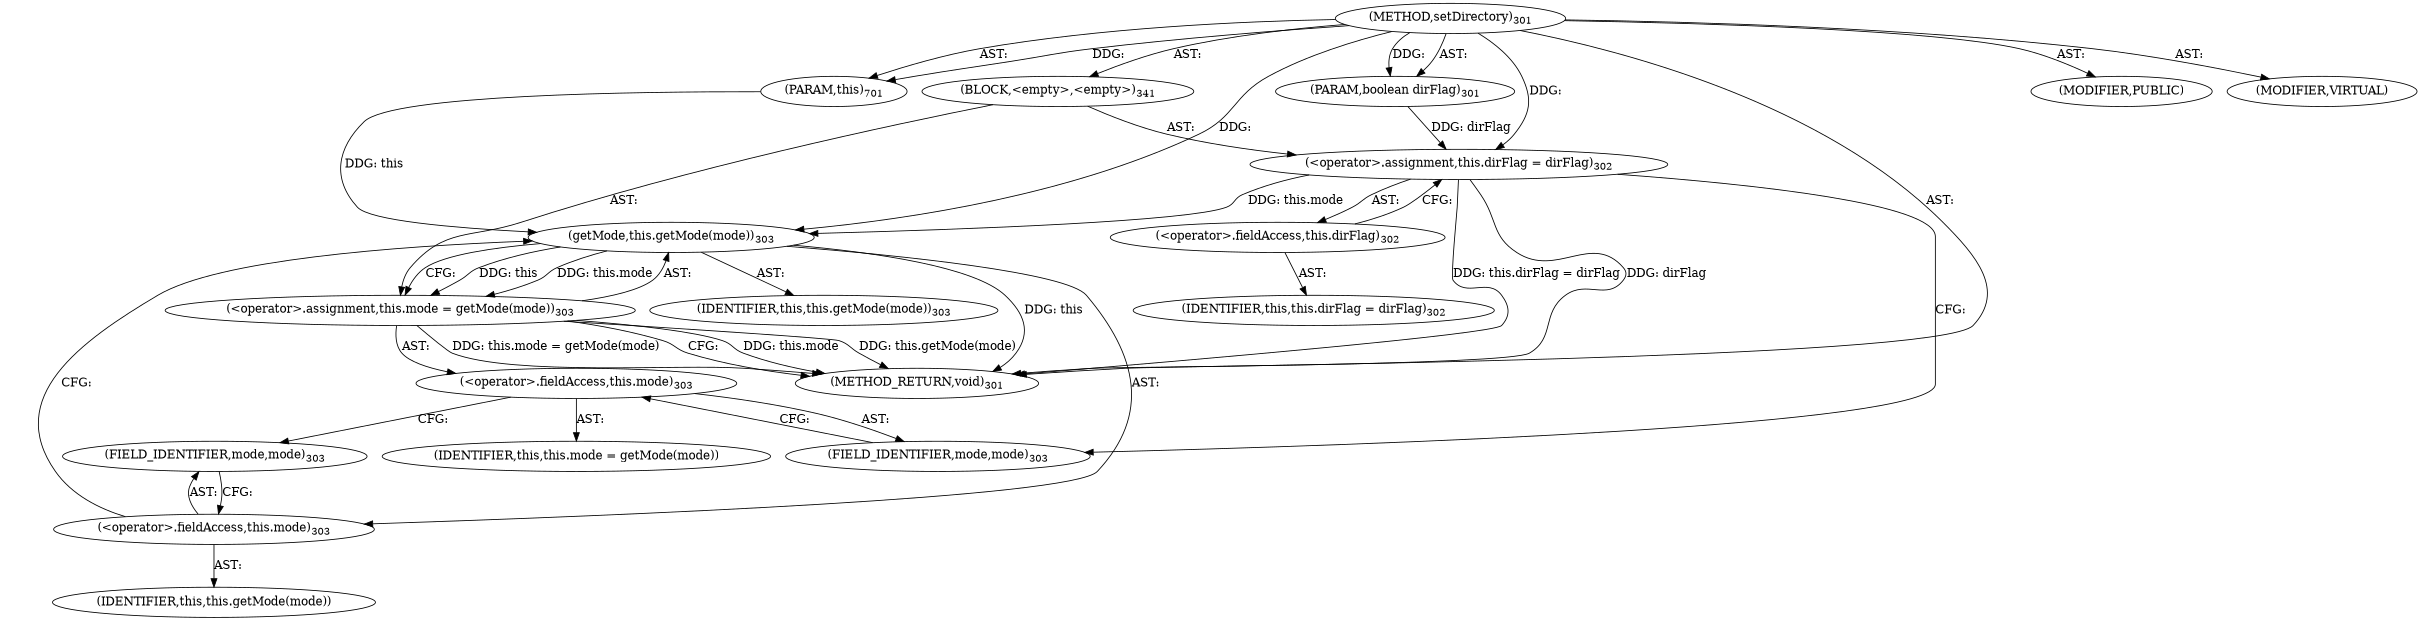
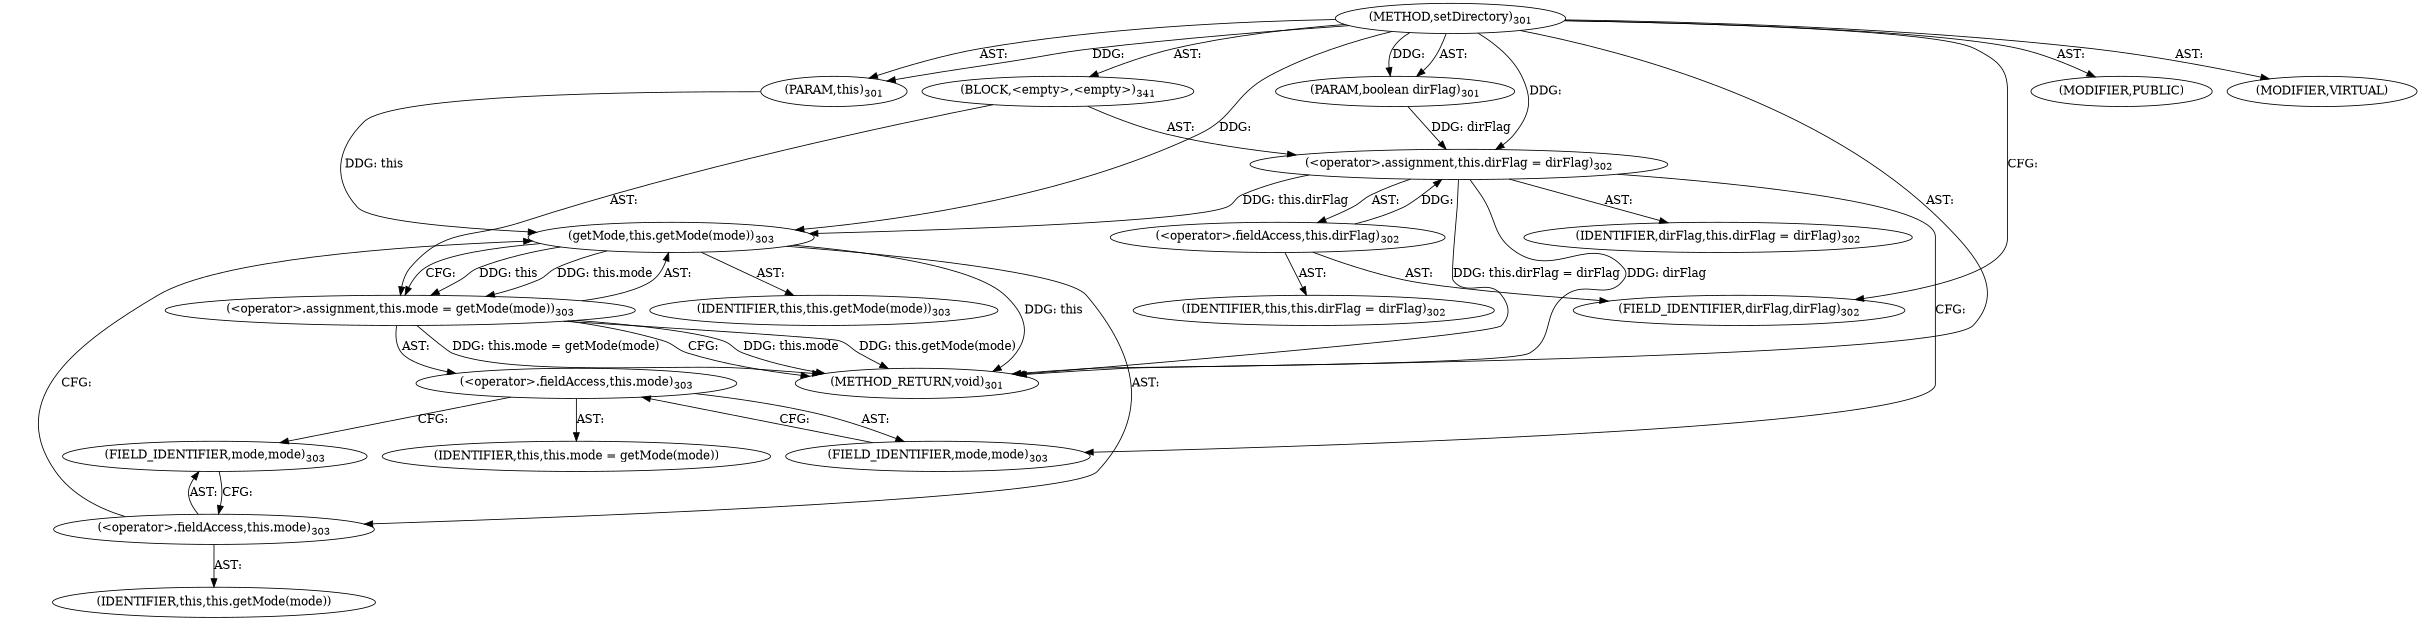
(874, 90) -> (874, 90)
(1296, 201) -> (1296, 201)
(1439, 201) -> (1439, 201)
none -> (1718, 237)
none -> (1739, 310)
